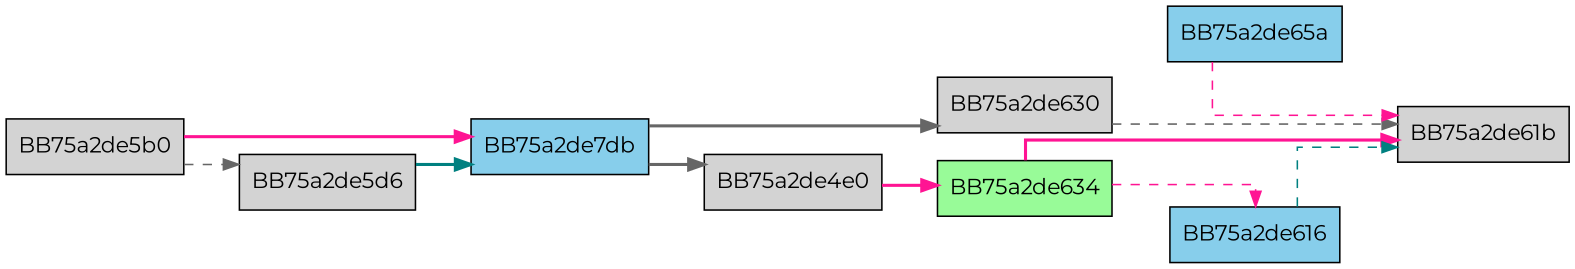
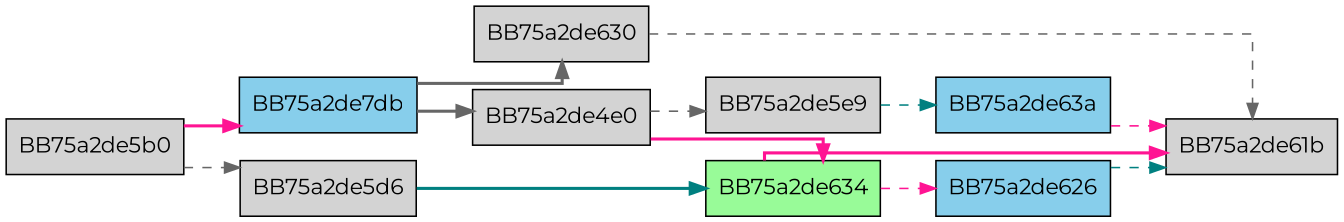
(1255, 34) -> (1023, 105)
none -> (793, 105)
(436, 164) -> (553, 188)
(1255, 235) -> (1023, 188)
